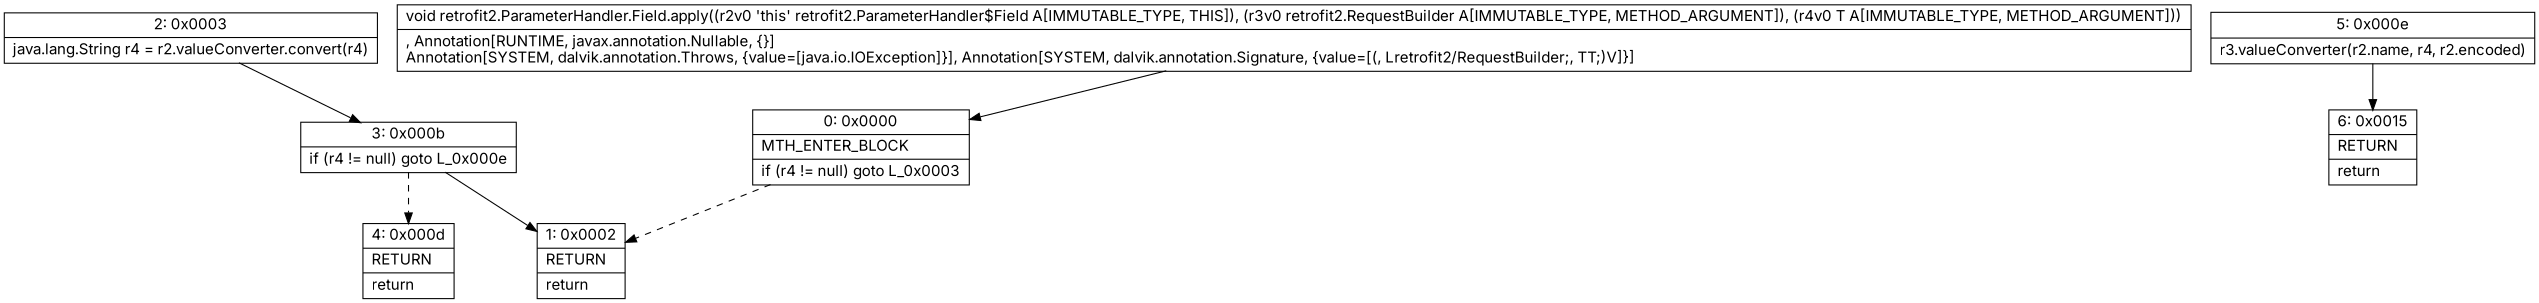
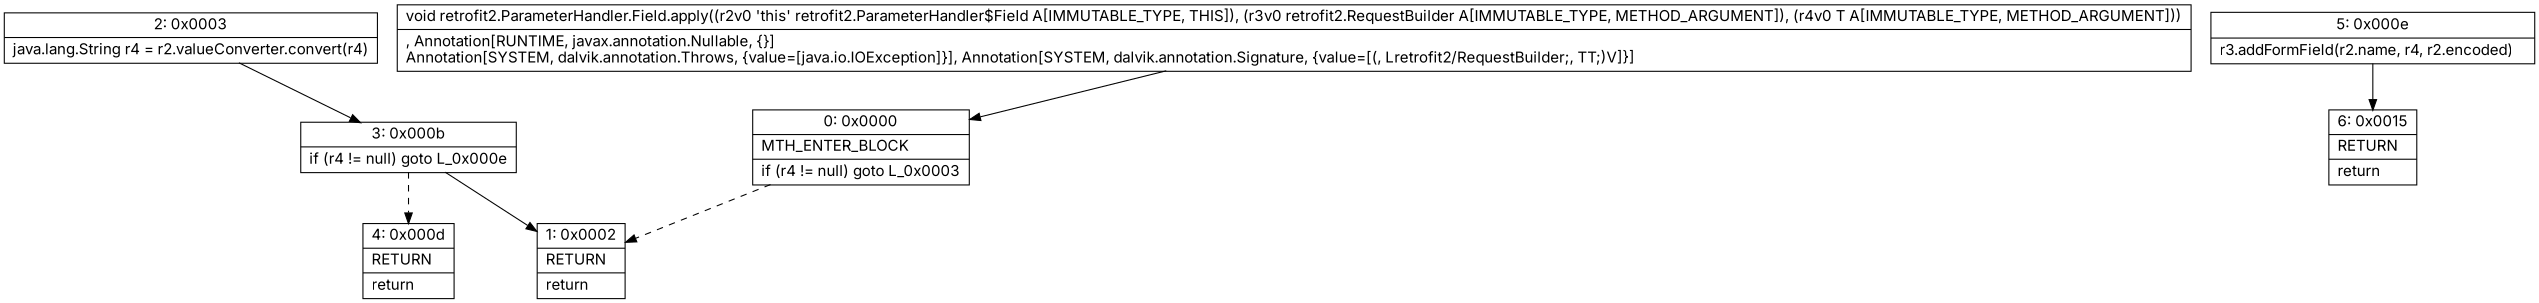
(2373, 50) -> (2366, 50)
